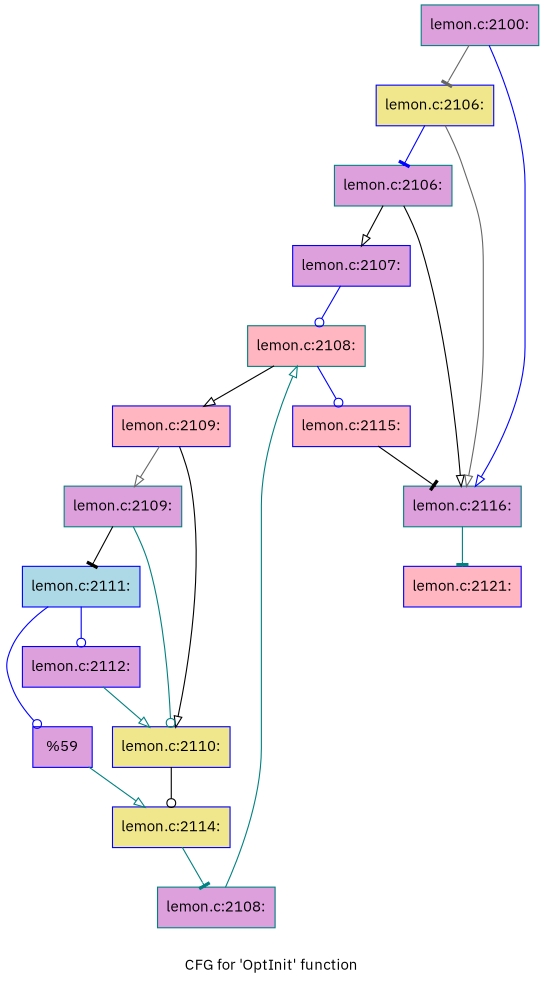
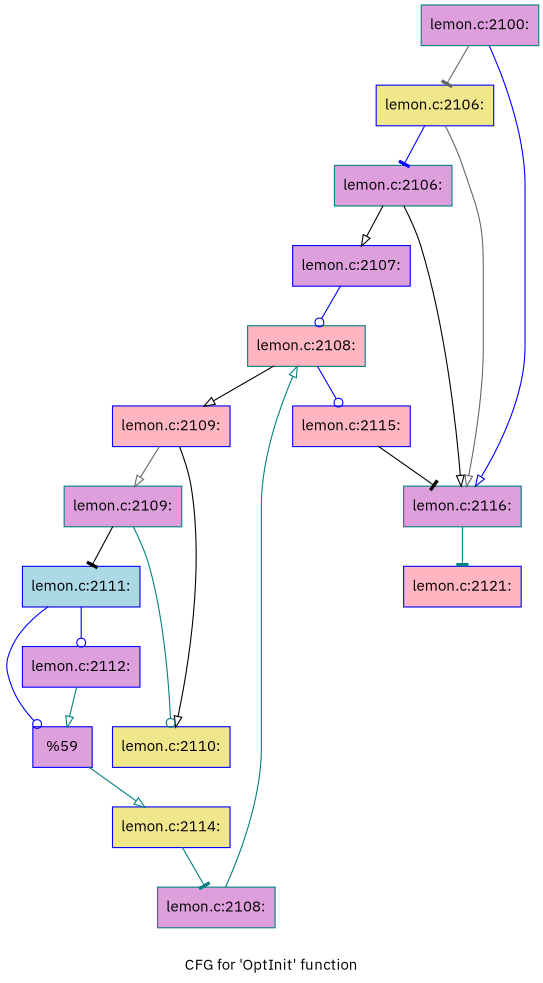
(122, 703) -> (73, 702)
(171, 783) -> none
